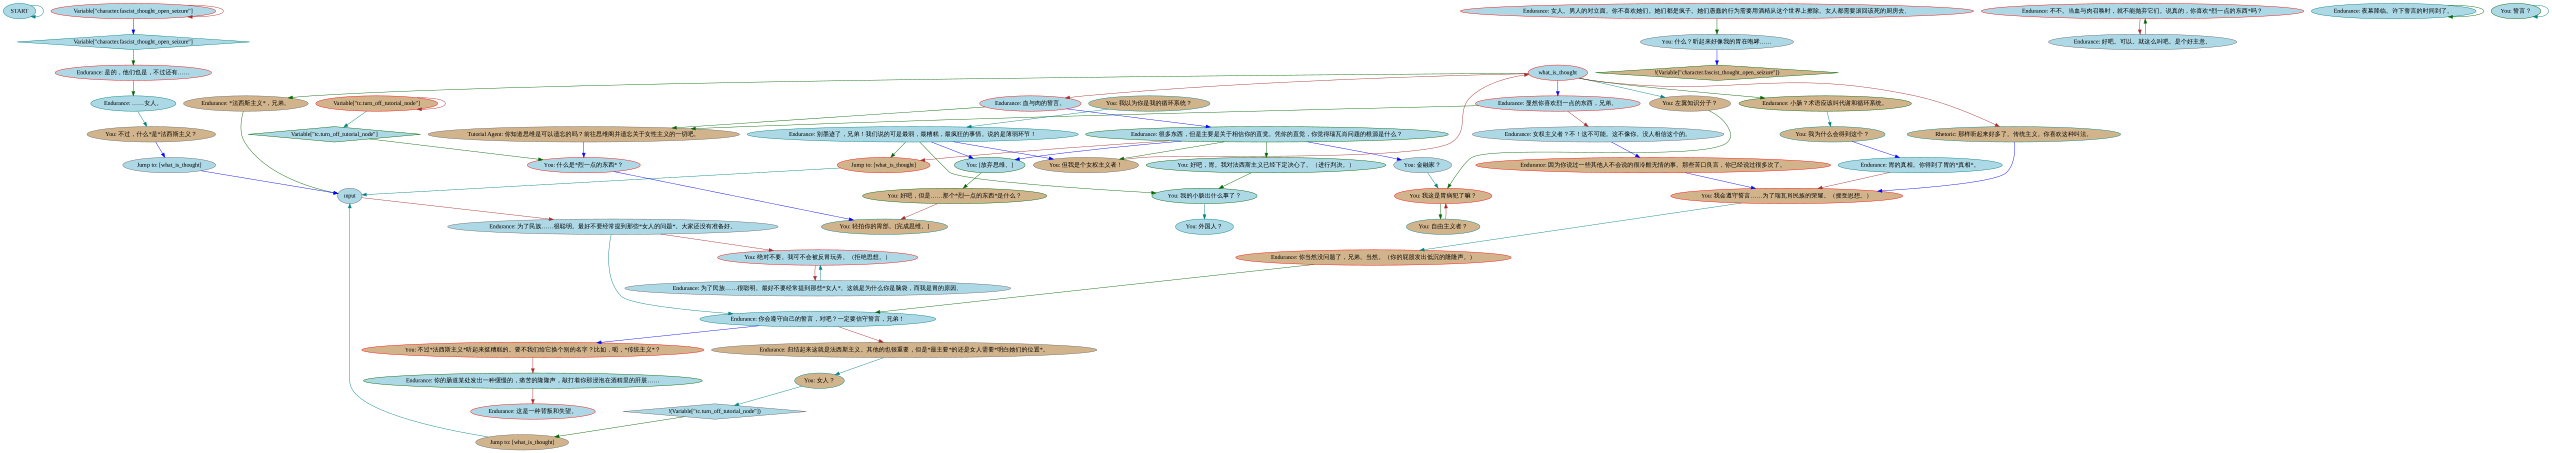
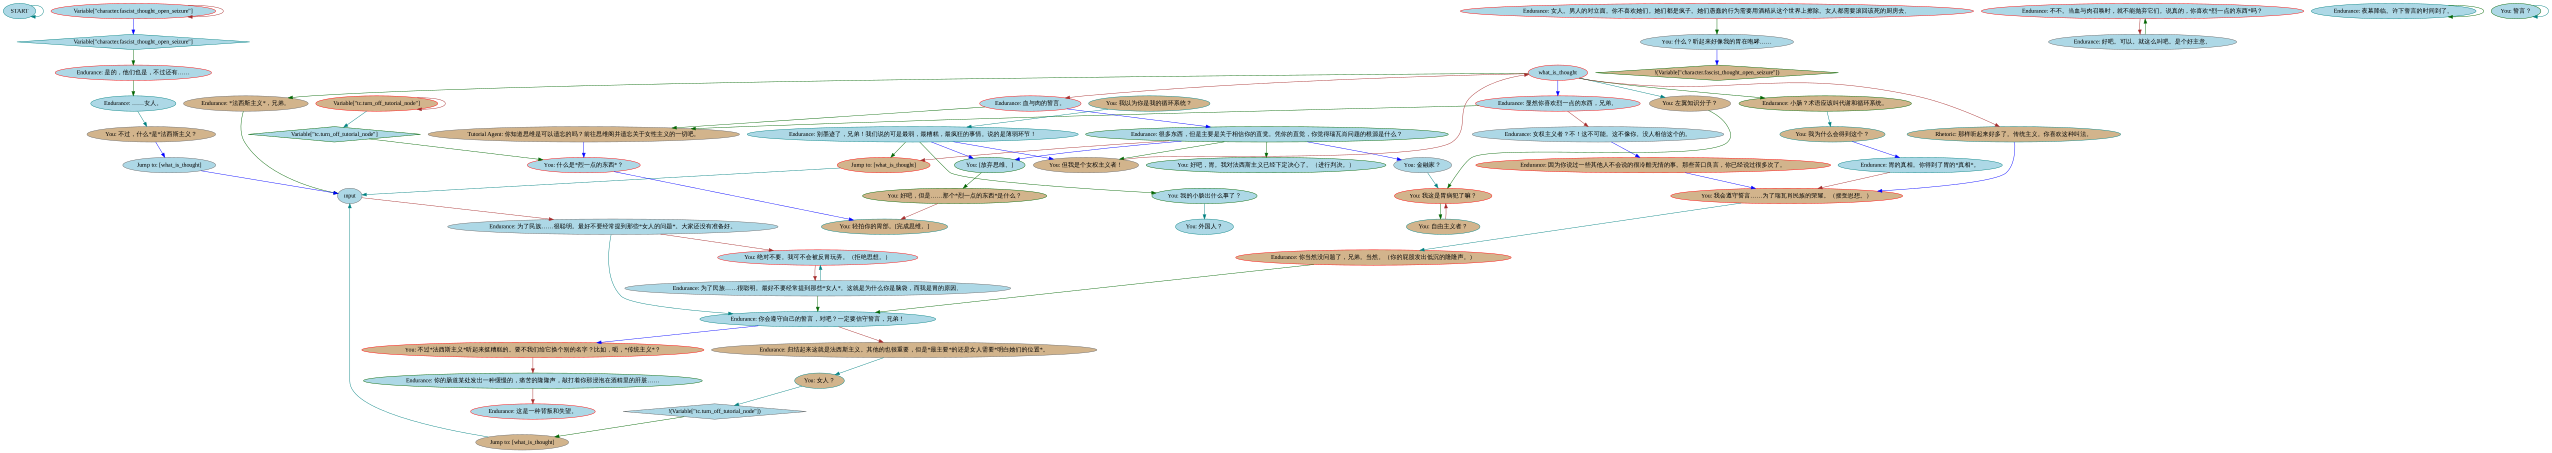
(1237, 180) -> none
none -> (818, 302)
